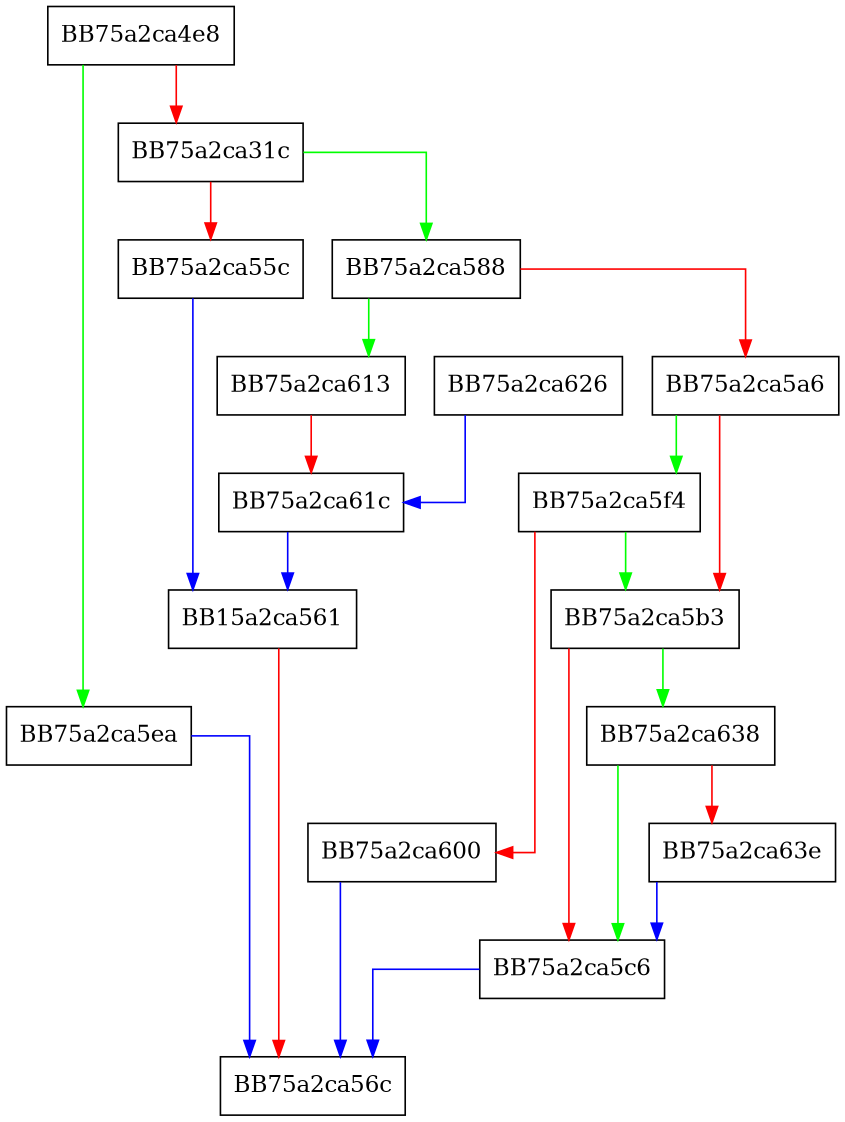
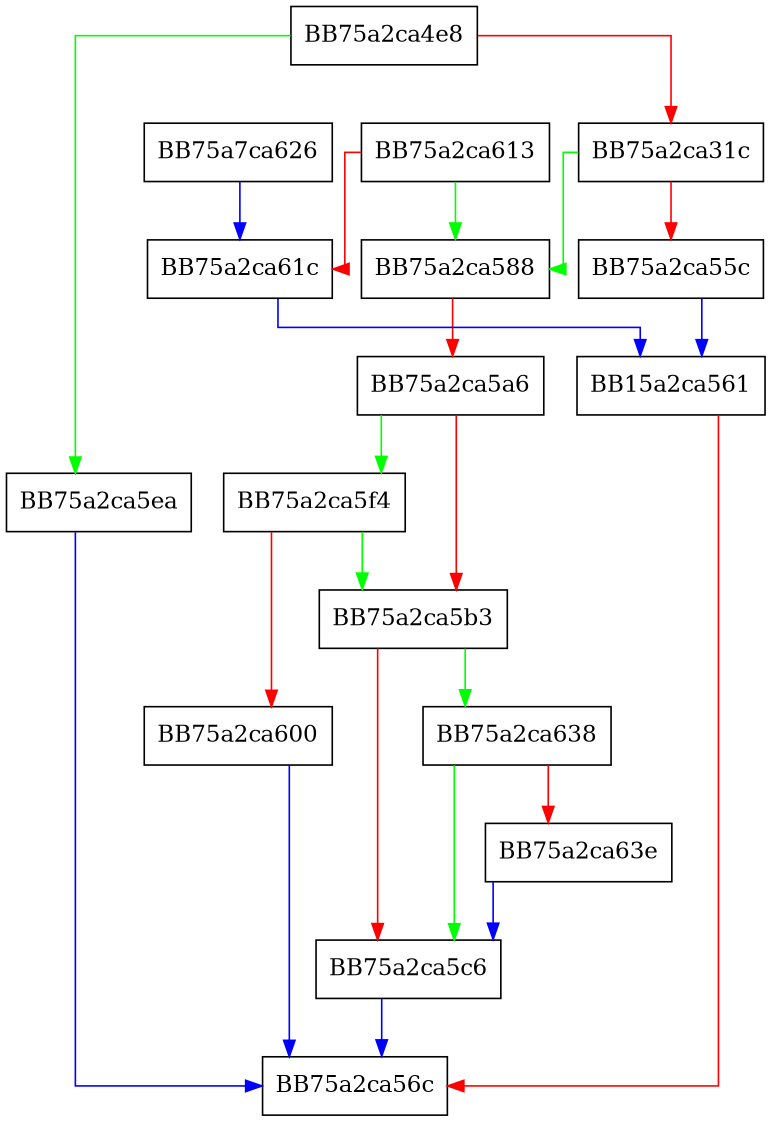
(369, 319) -> (455, 202)
(528, 386) -> (238, 152)
